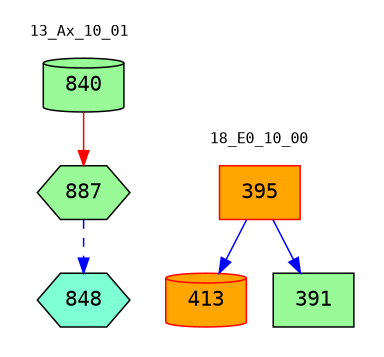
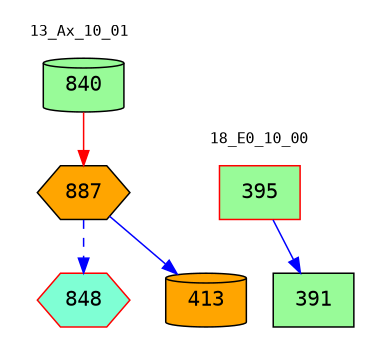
(84, 193) -> (84, 193)
(260, 193) -> (260, 193)
(236, 240) -> (132, 235)
(84, 300) -> (84, 300)
(206, 300) -> (206, 300)
